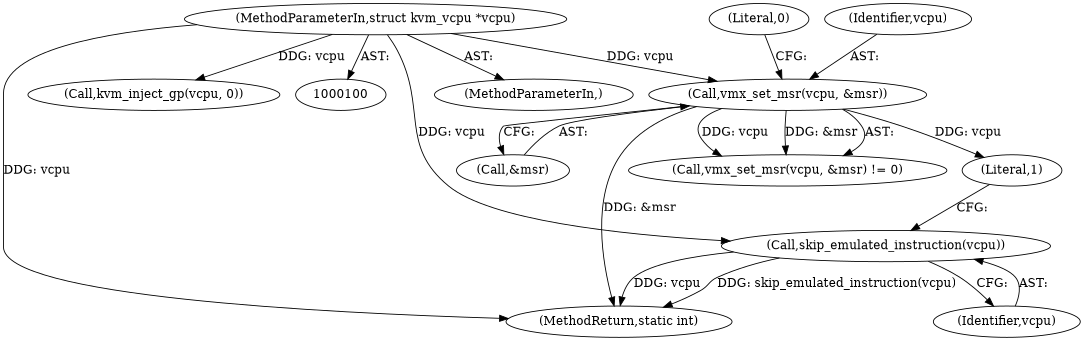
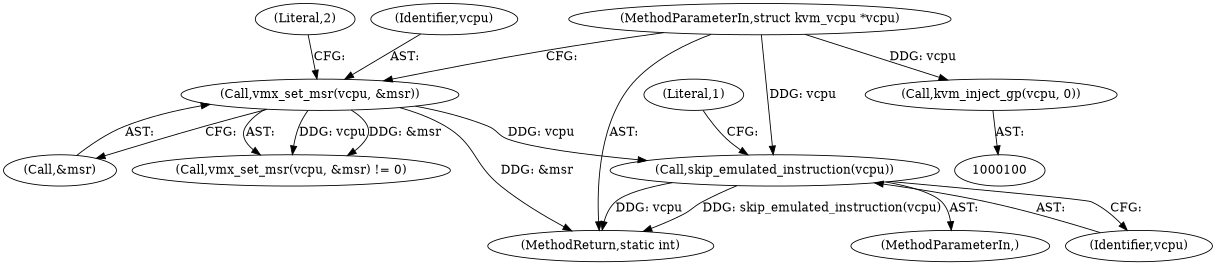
(759, 19) -> (305, 19)
(360, 53) -> (995, 128)
(451, 55) -> (936, 198)
(640, 57) -> (564, 57)
(911, 129) -> (524, 144)
(37, 170) -> (626, 133)
